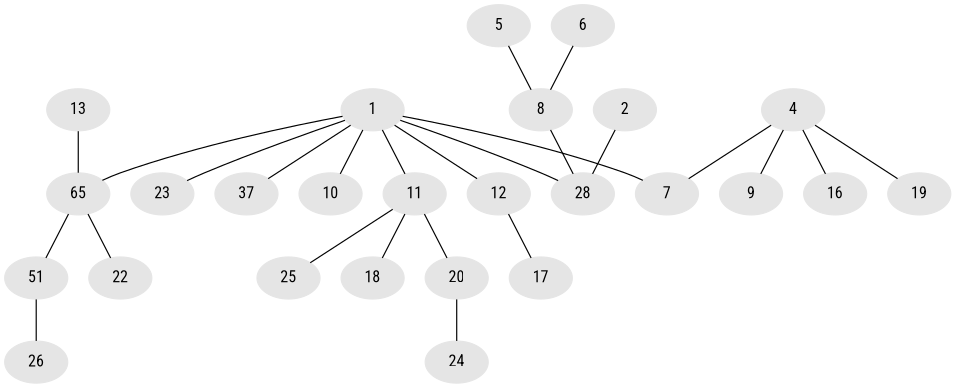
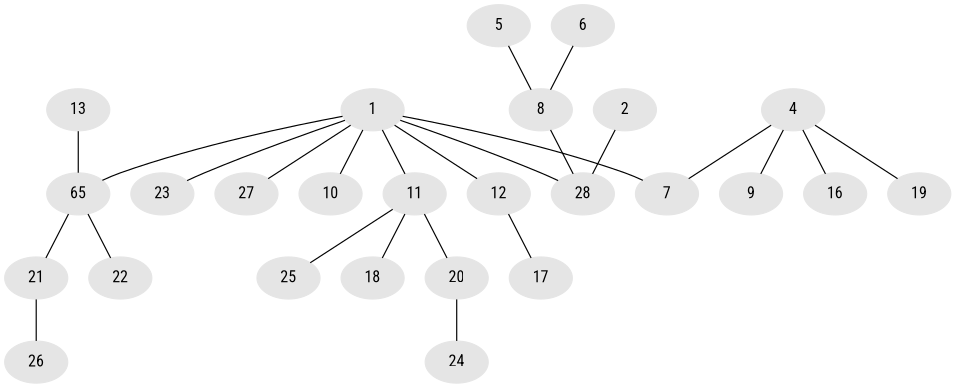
(246, 194) -> (246, 194)
(36, 278) -> (36, 278)
